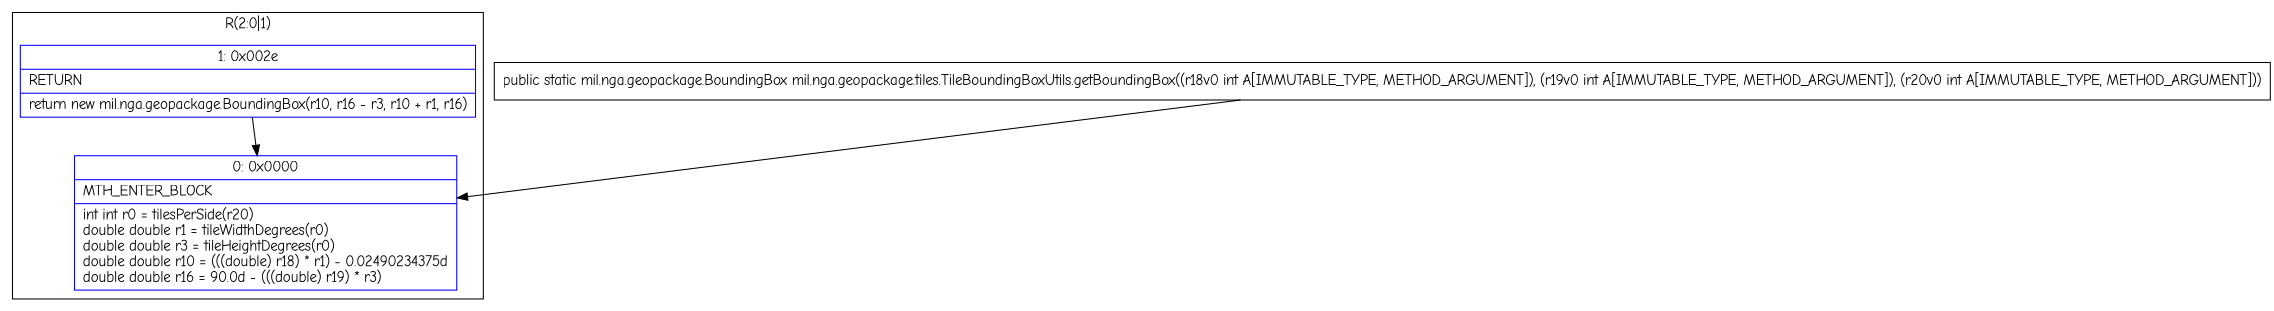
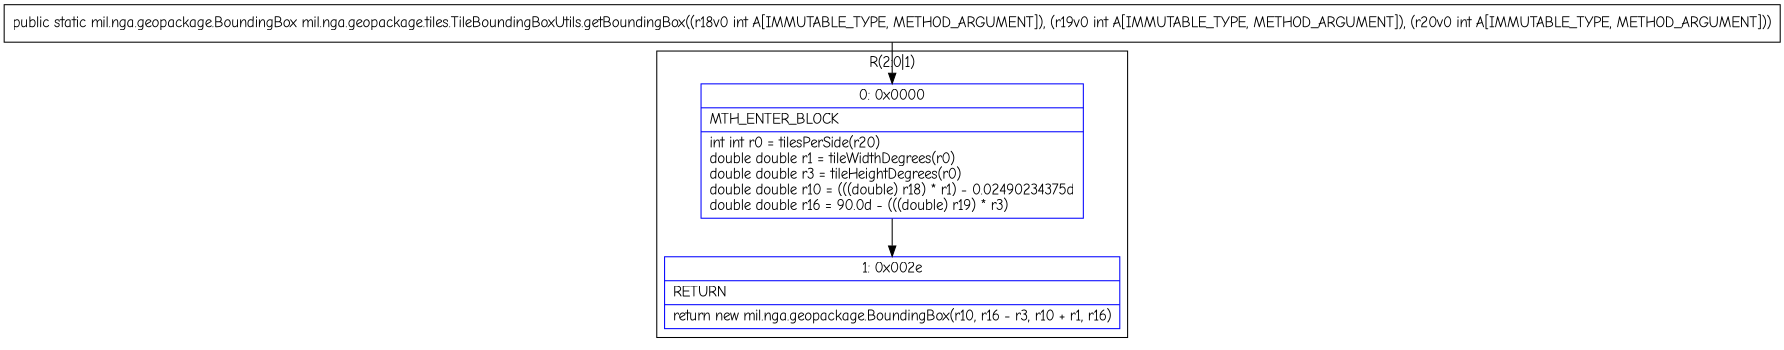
(254, 131) -> (892, 232)
